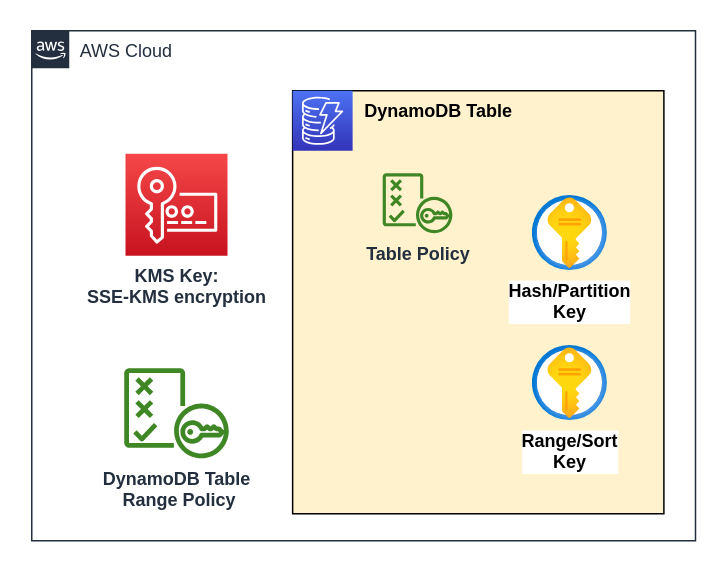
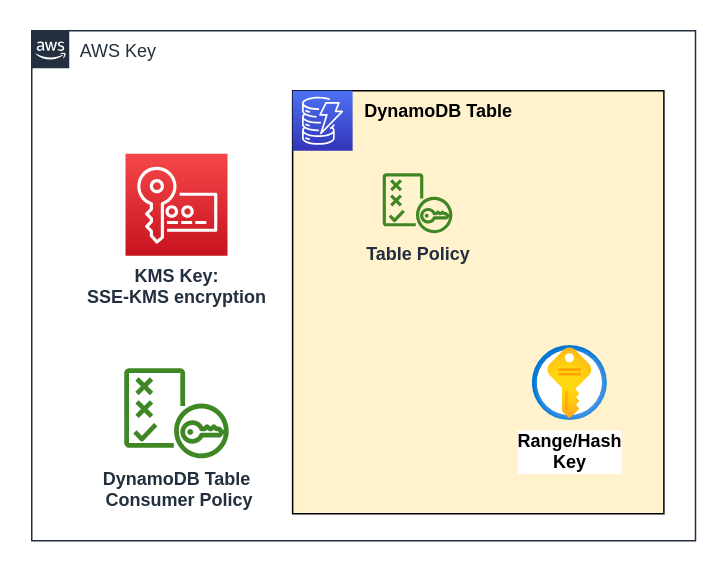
(121, 52) -> (113, 52)
(570, 233) -> none
(570, 453) -> (570, 453)
(177, 490) -> (177, 490)
